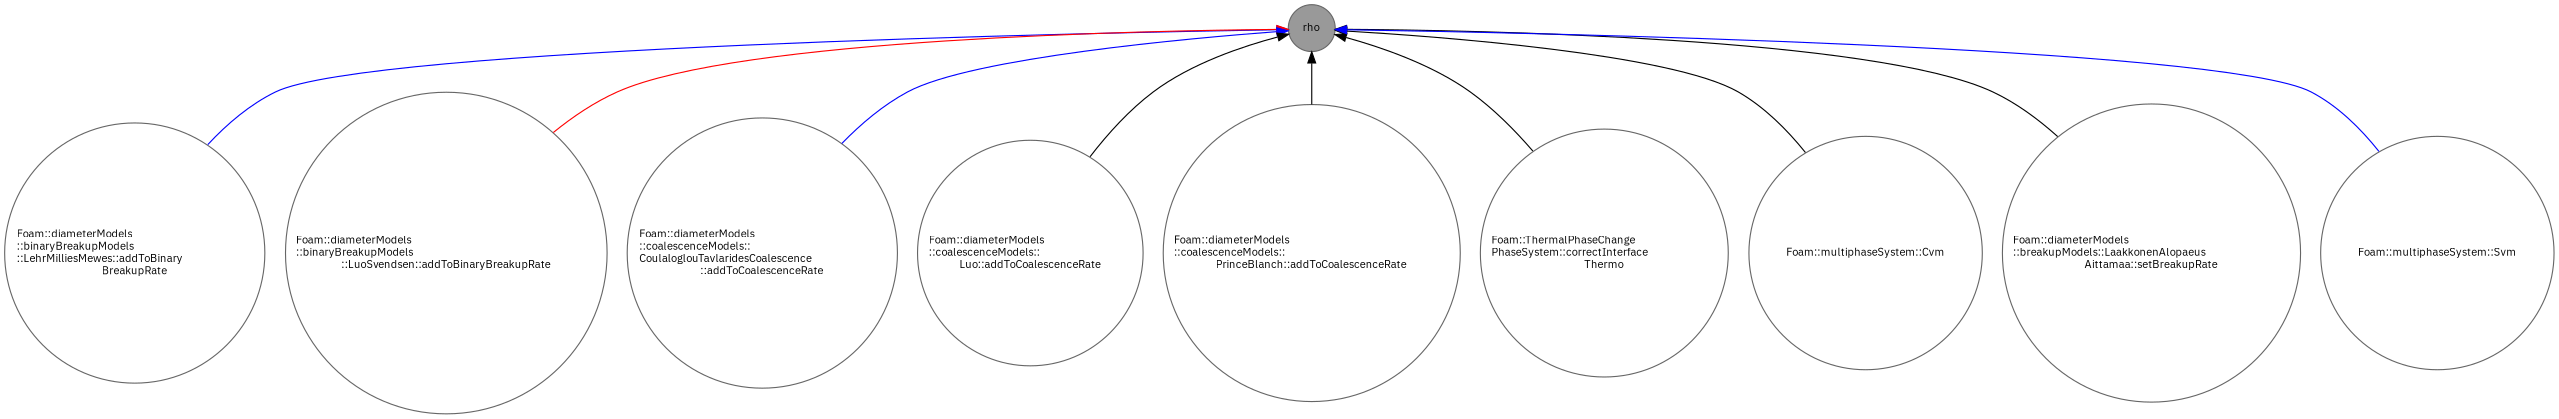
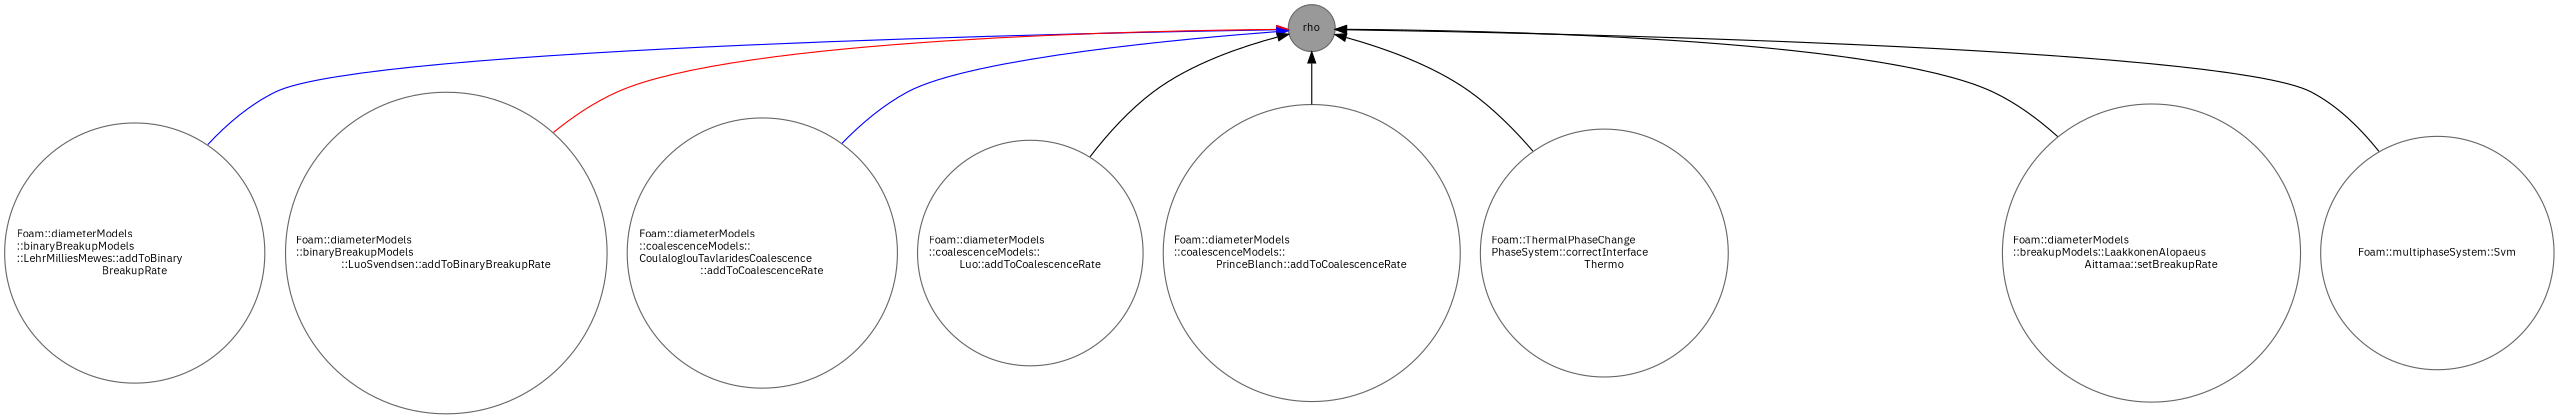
(1876, 46) -> (1876, 46)
(1866, 253) -> none
